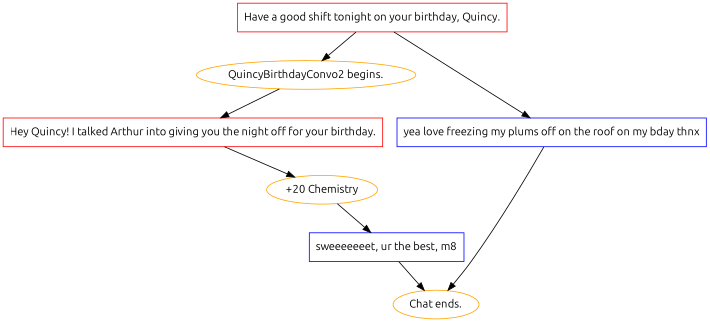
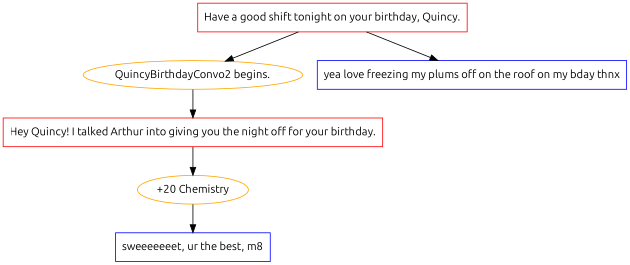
(436, 305) -> none
